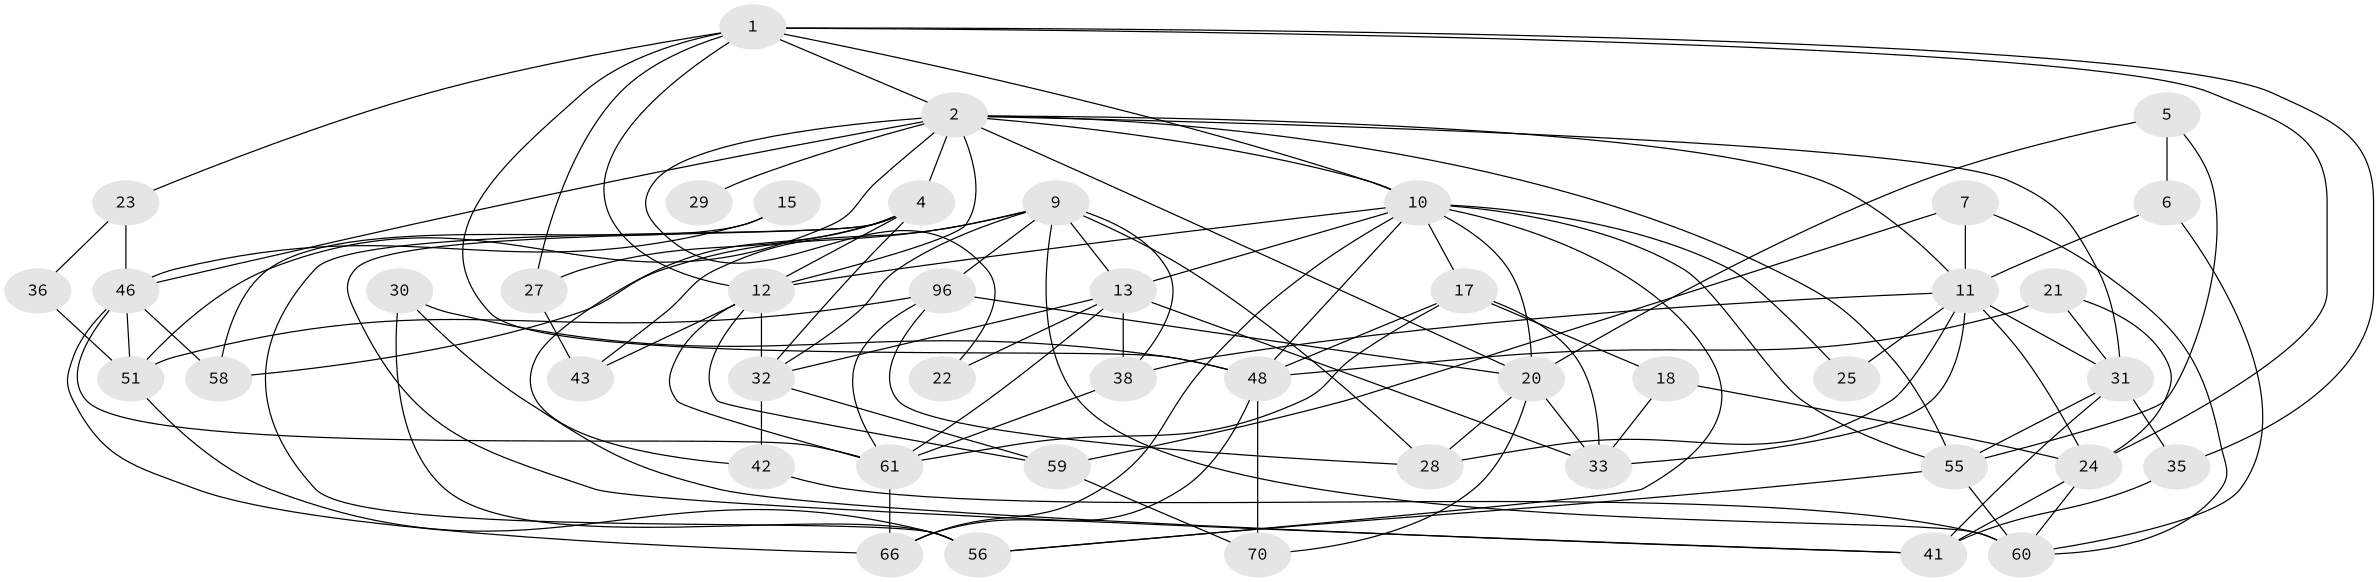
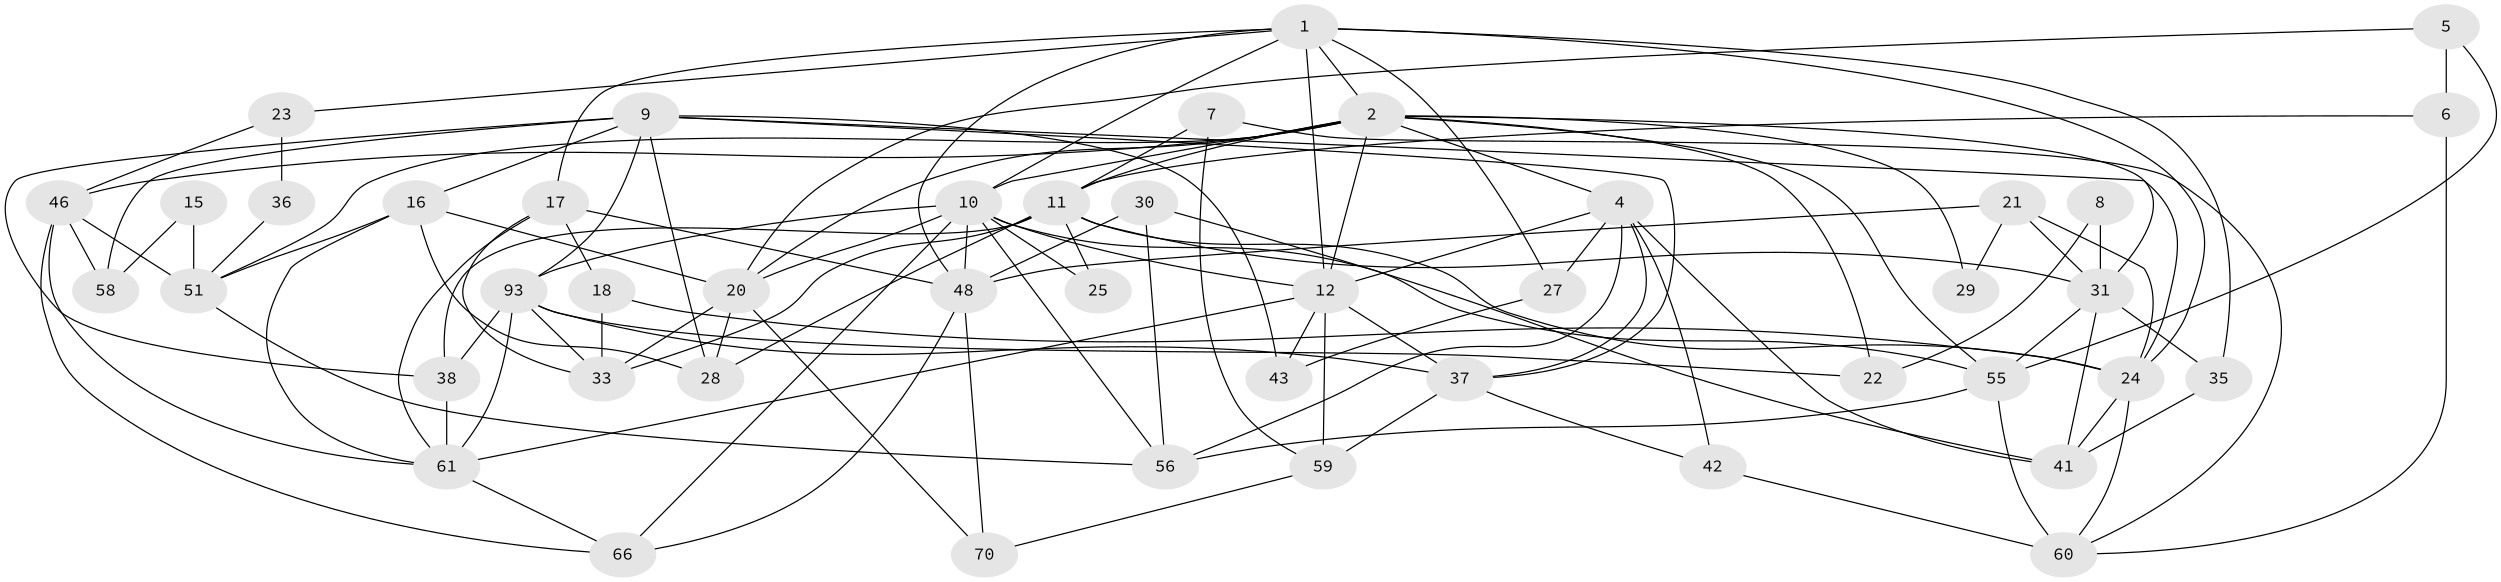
none -> (2100, 203)
(1441, 247) -> (884, 50)
none -> (1989, 247)
(488, 250) -> (194, 247)
(942, 291) -> (416, 203)
(1123, 291) -> (514, 291)
(761, 379) -> (1460, 379)
(1354, 493) -> (1509, 152)
